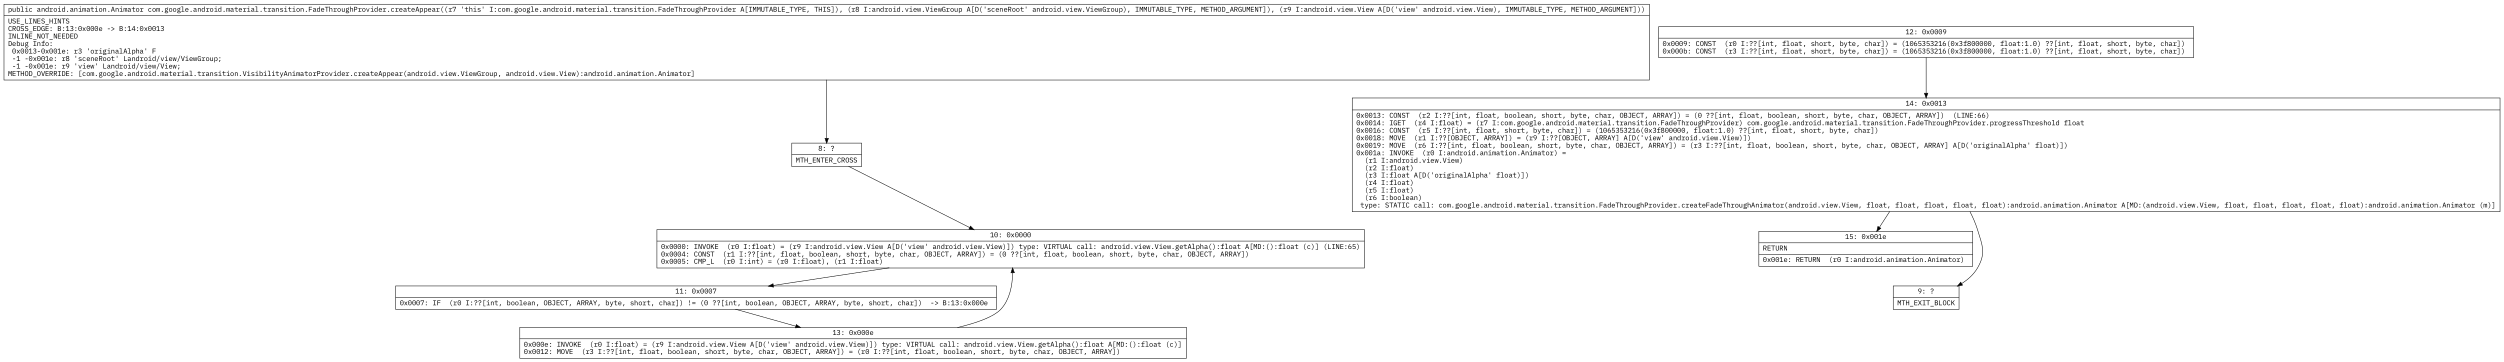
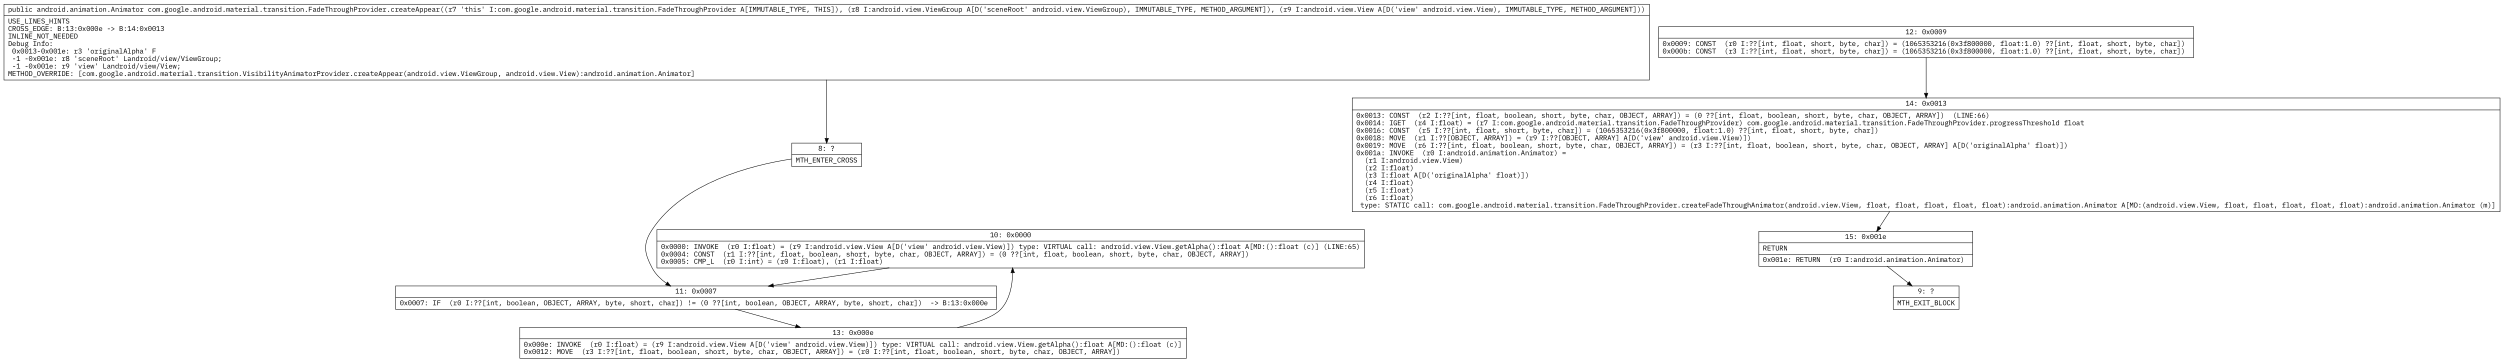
(909, 197) -> (687, 196)
(1389, 198) -> (1385, 198)
(1983, 250) -> (1898, 274)
